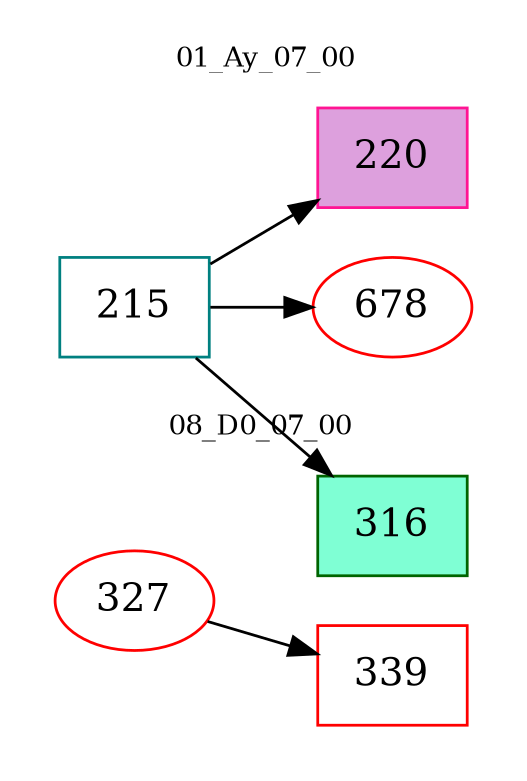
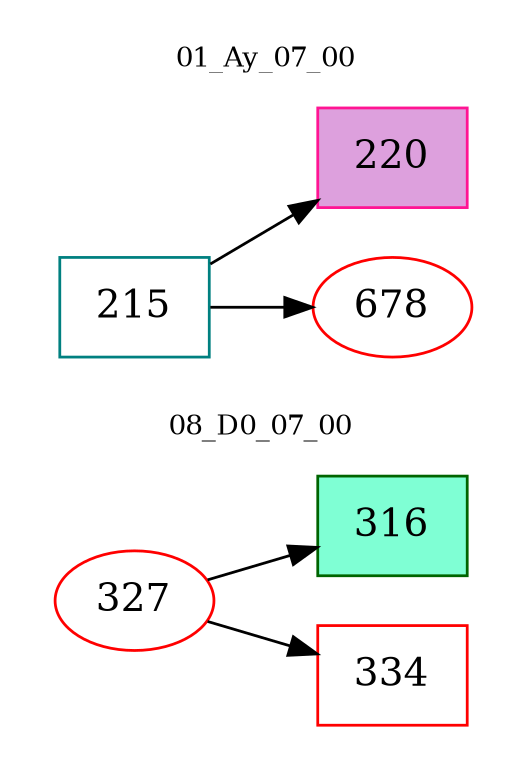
(267, 420) -> (249, 568)
(392, 675) -> (392, 675)
